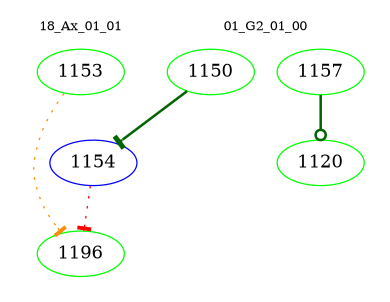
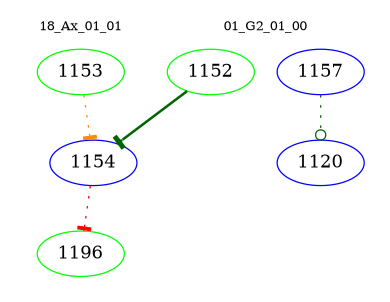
(211, 72) -> (211, 72)
(321, 72) -> (321, 72)
(321, 112) -> (321, 112)
(34, 160) -> (87, 114)
(321, 163) -> (321, 163)
